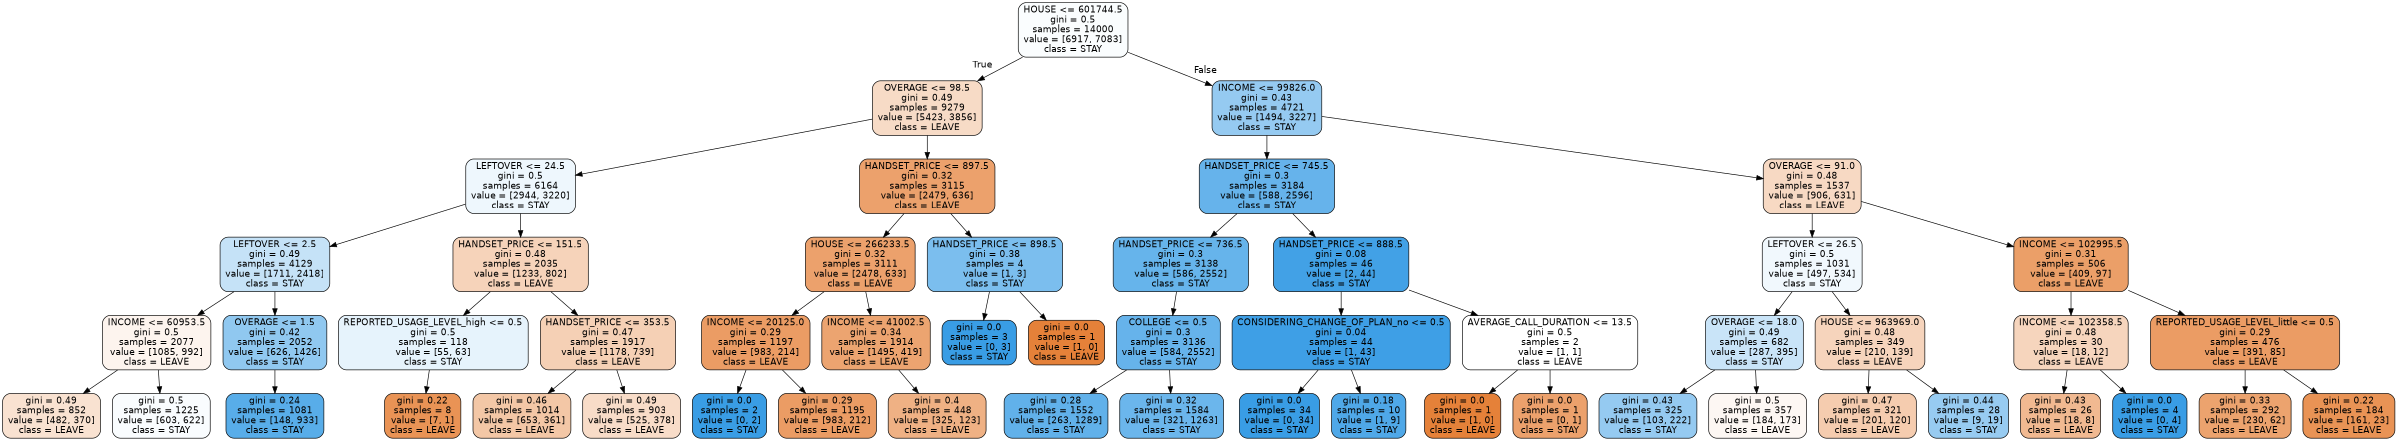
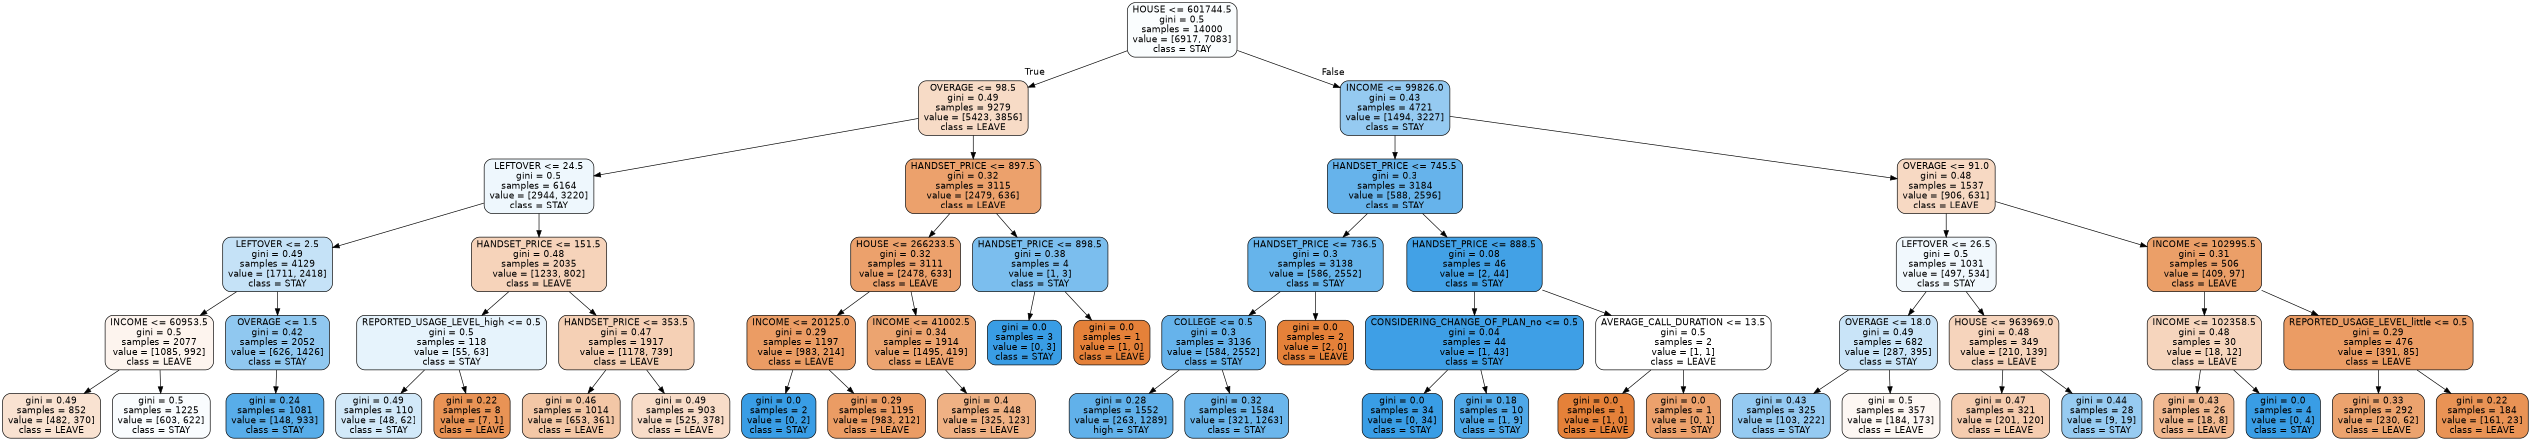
none -> (1316, 343)
none -> (379, 416)
(1056, 416) -> (1121, 416)
